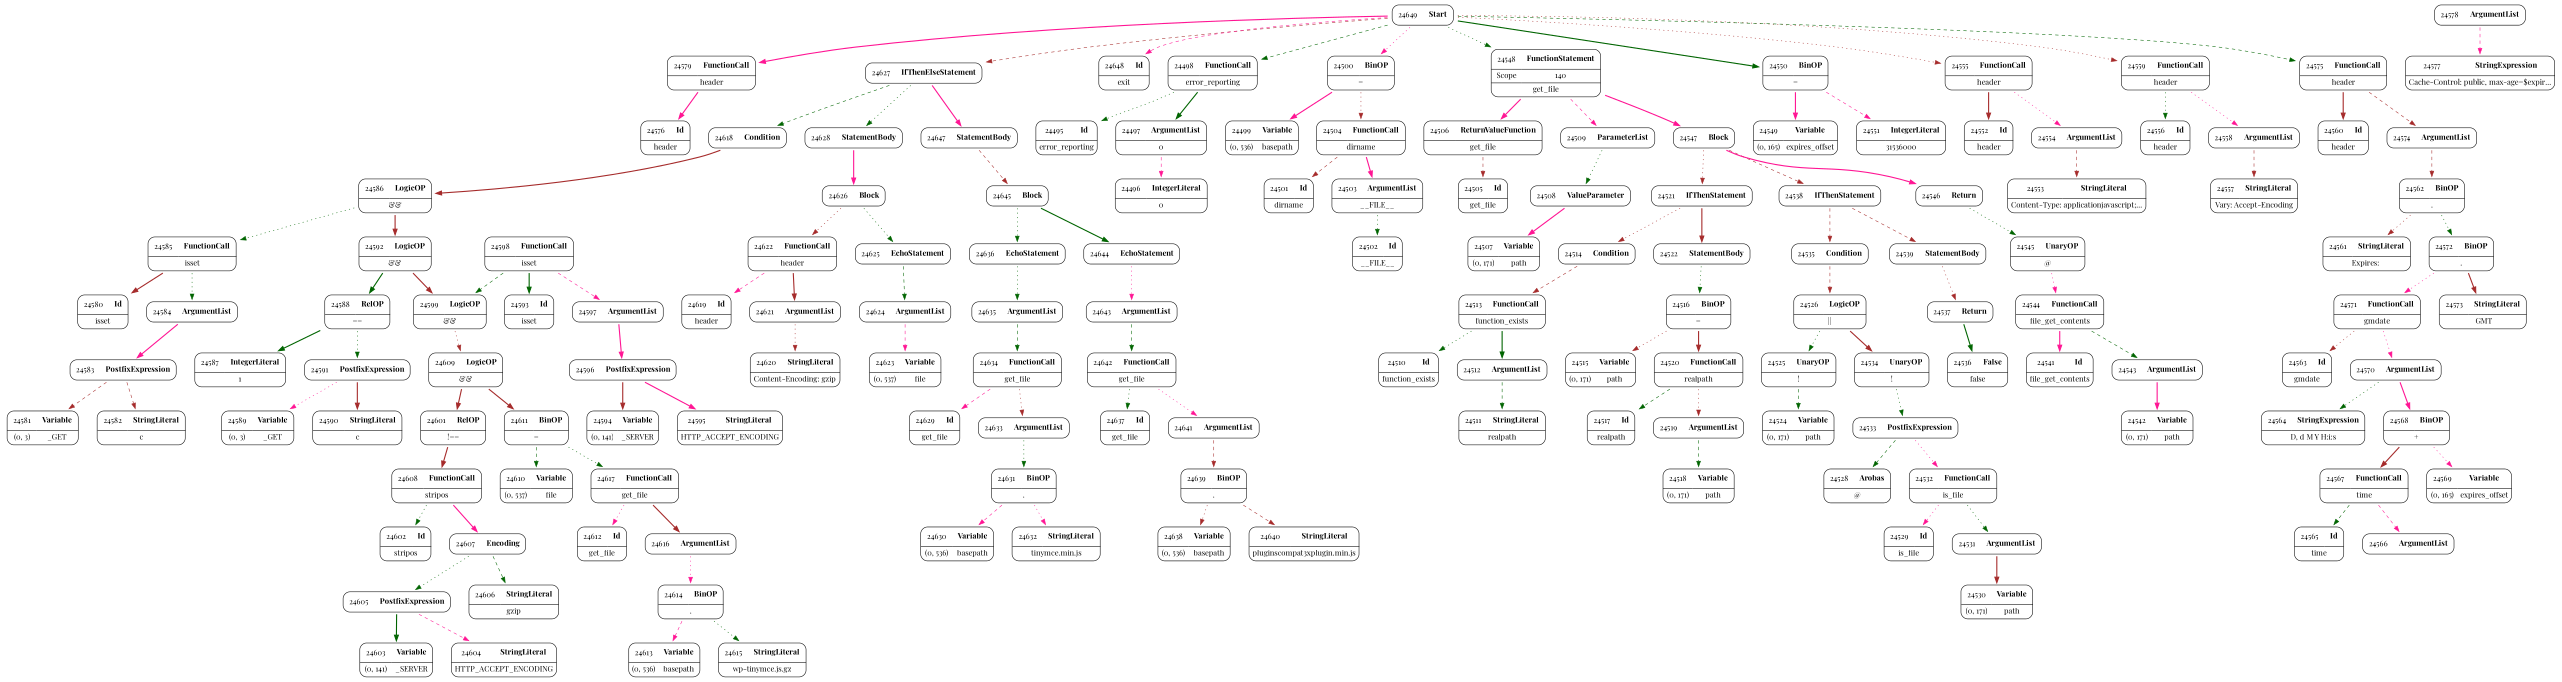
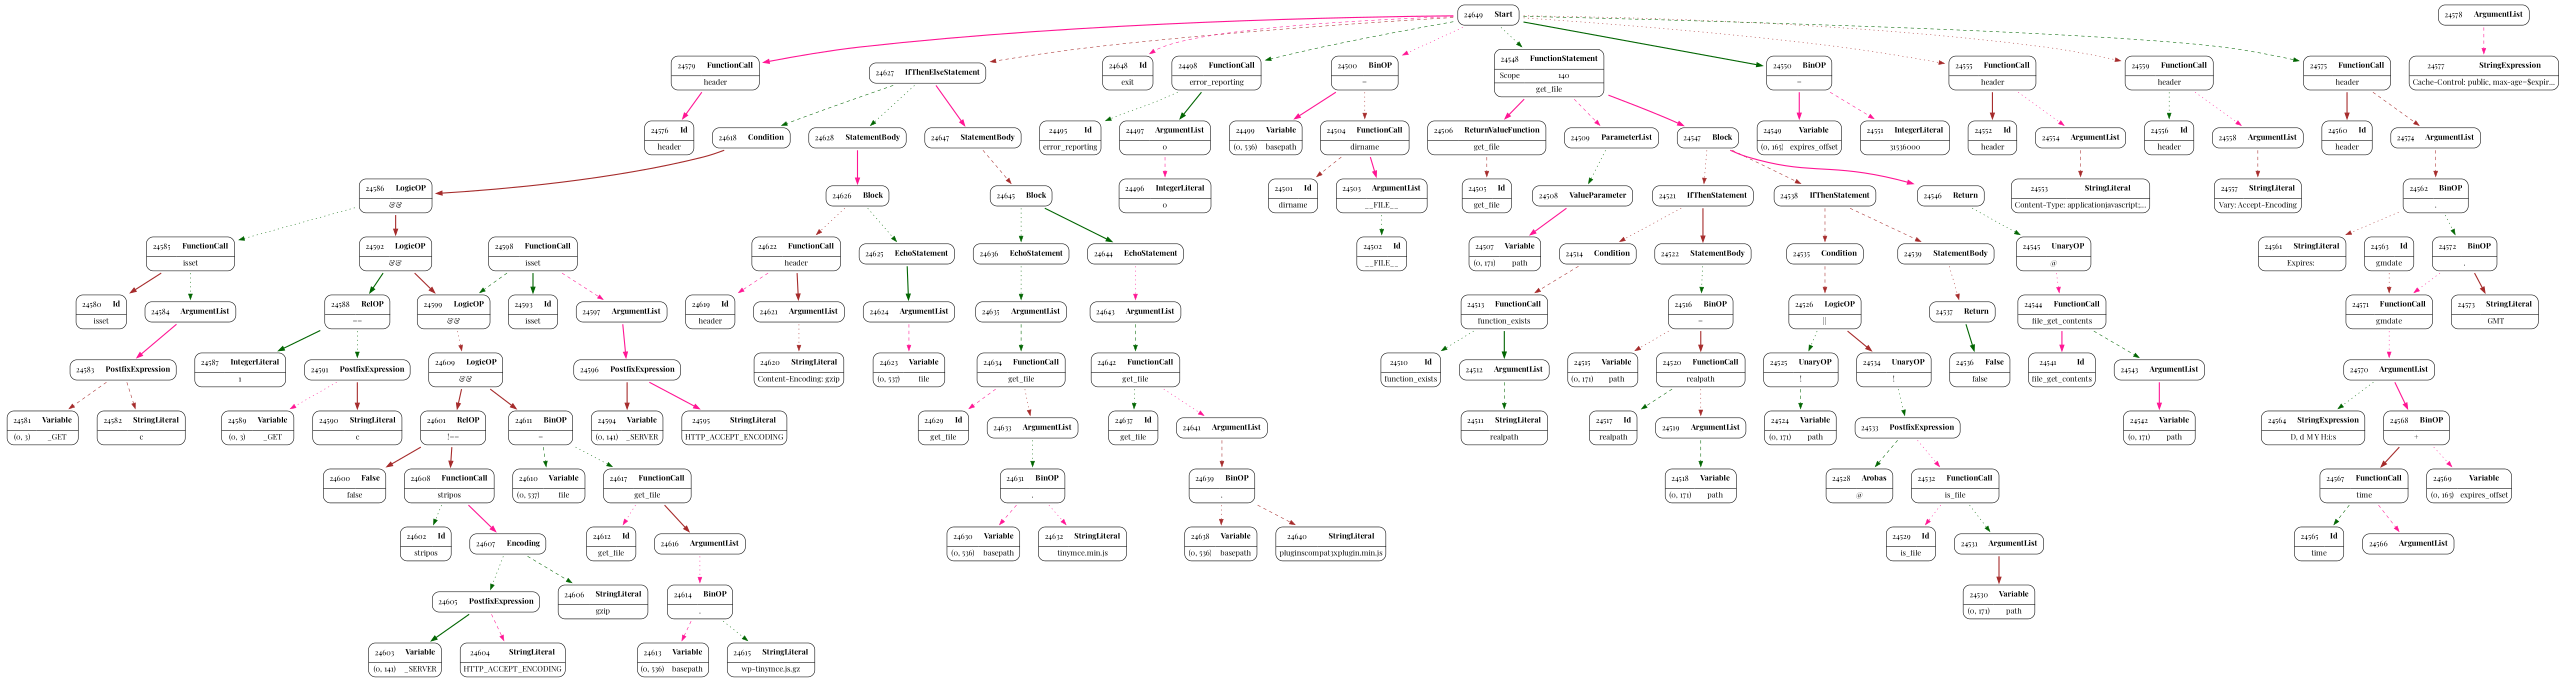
(904, 280) -> (908, 280)
(2344, 339) -> (2389, 280)
none -> (355, 486)
